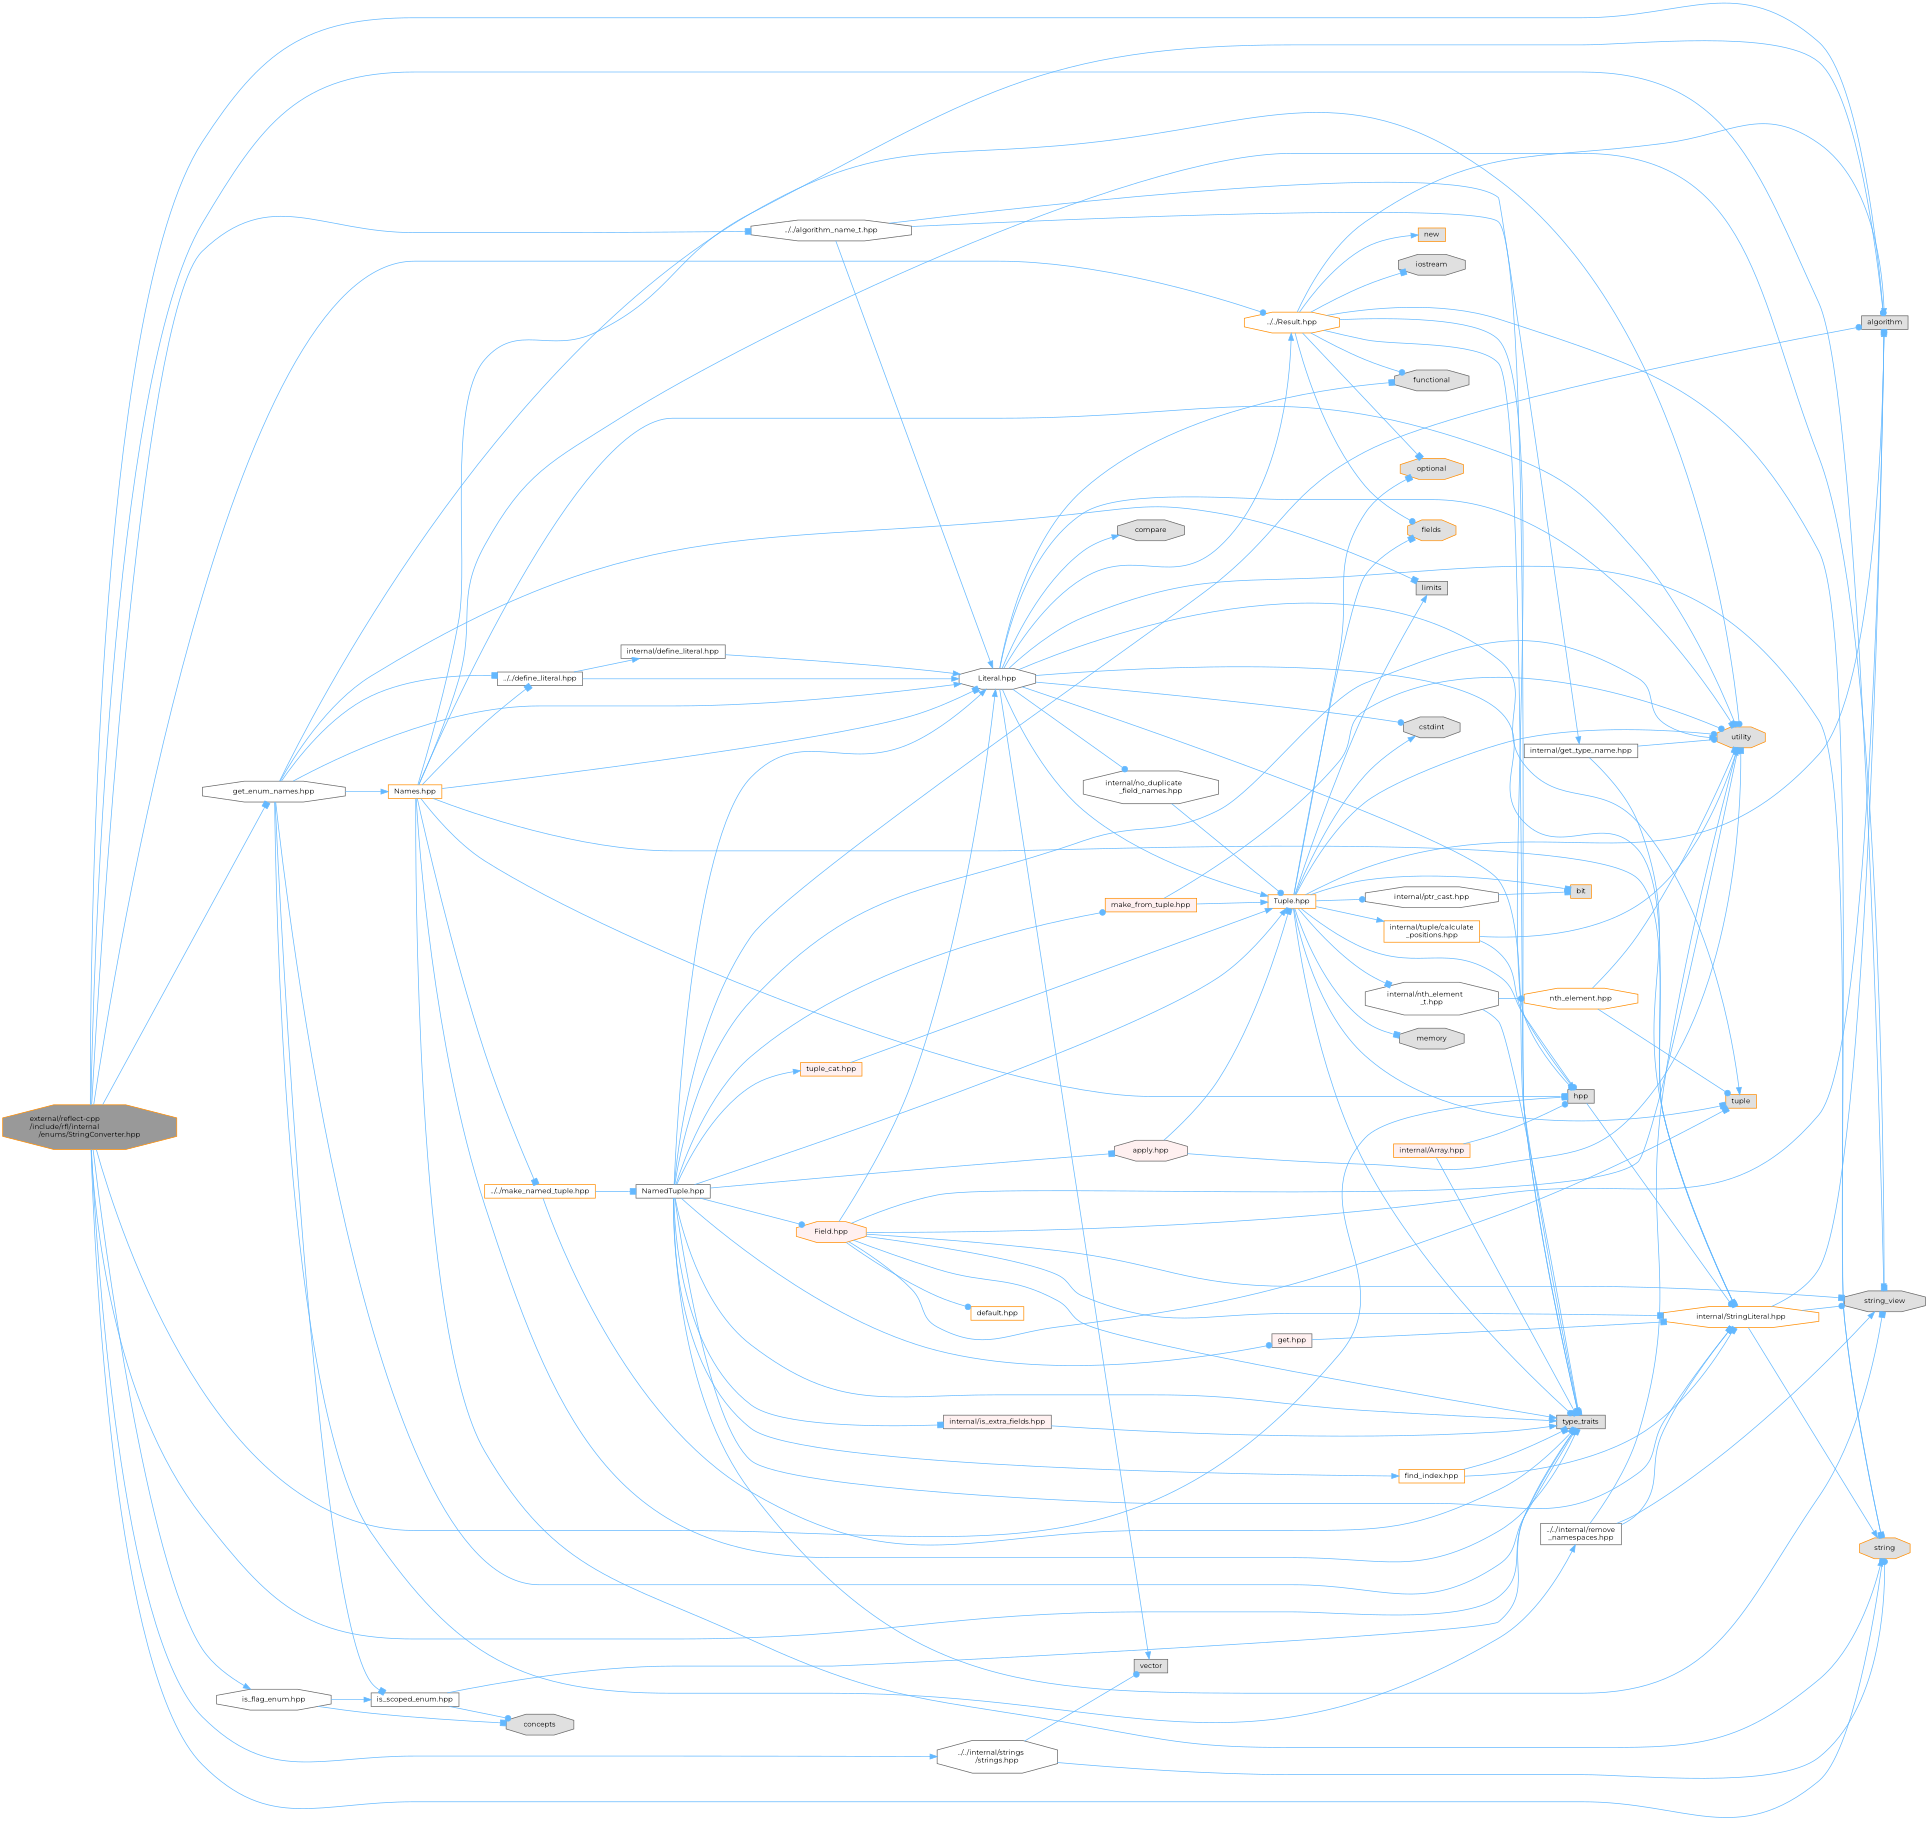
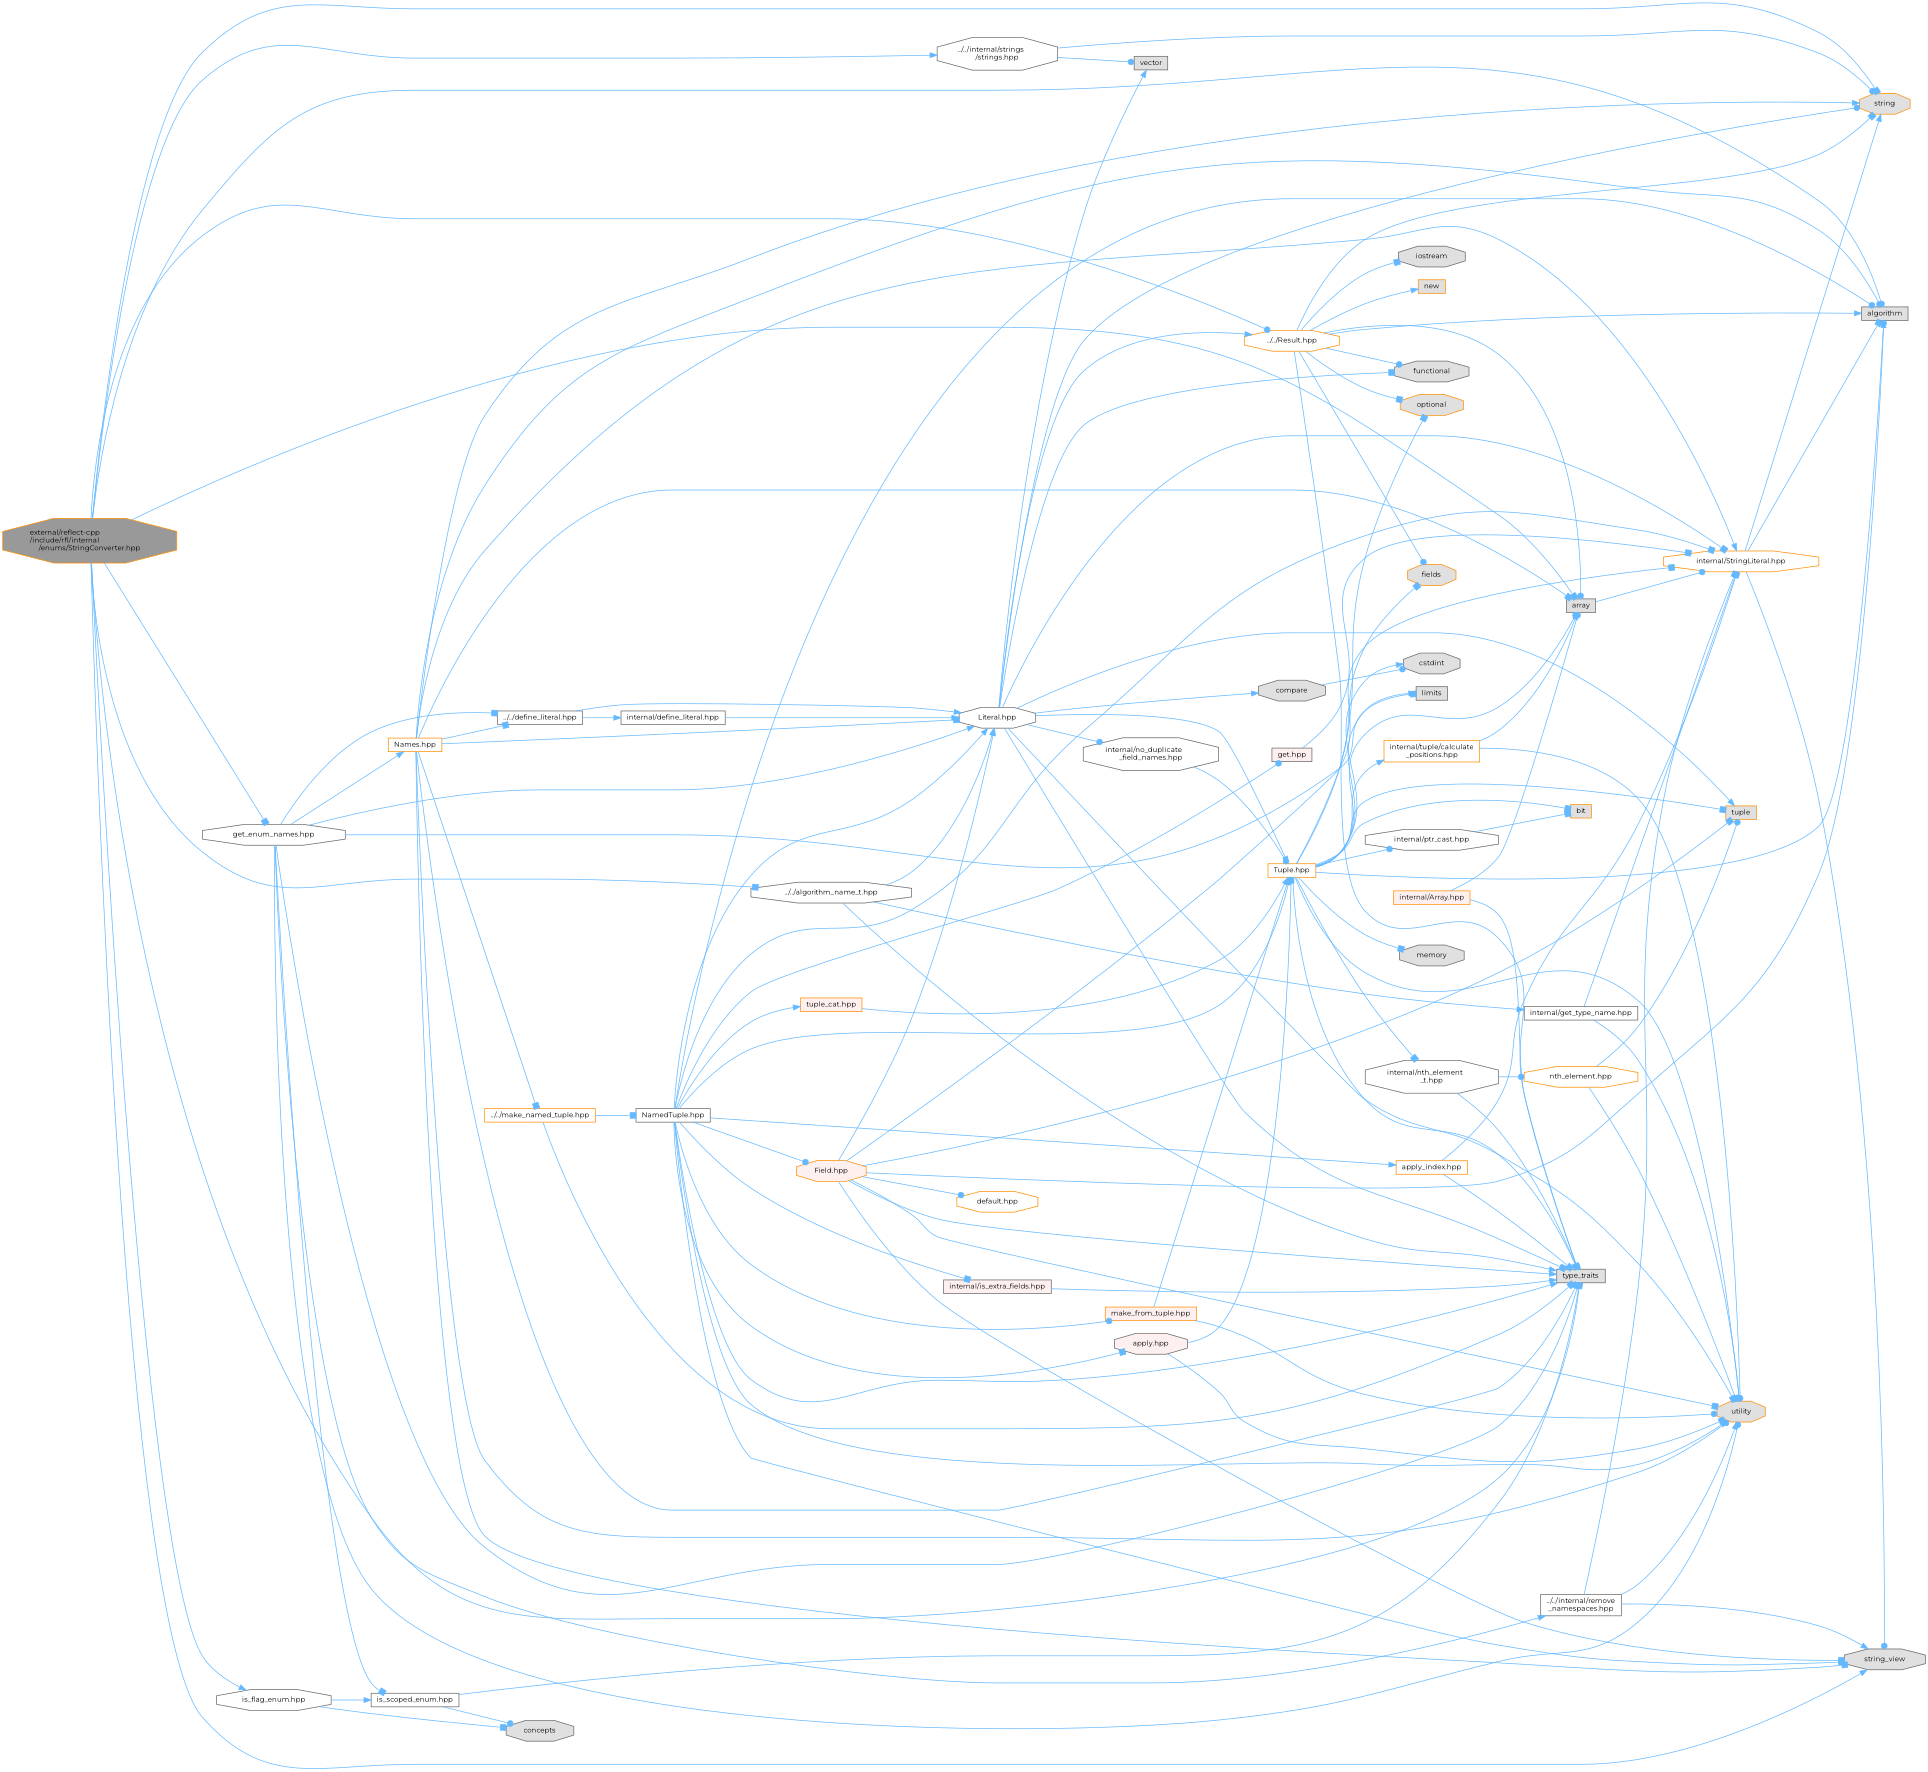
(1217, 700) -> (1360, 677)
(1581, 1096) -> (1581, 606)
(997, 1313) -> (997, 1202)
(1432, 1476) -> (1432, 1167)
